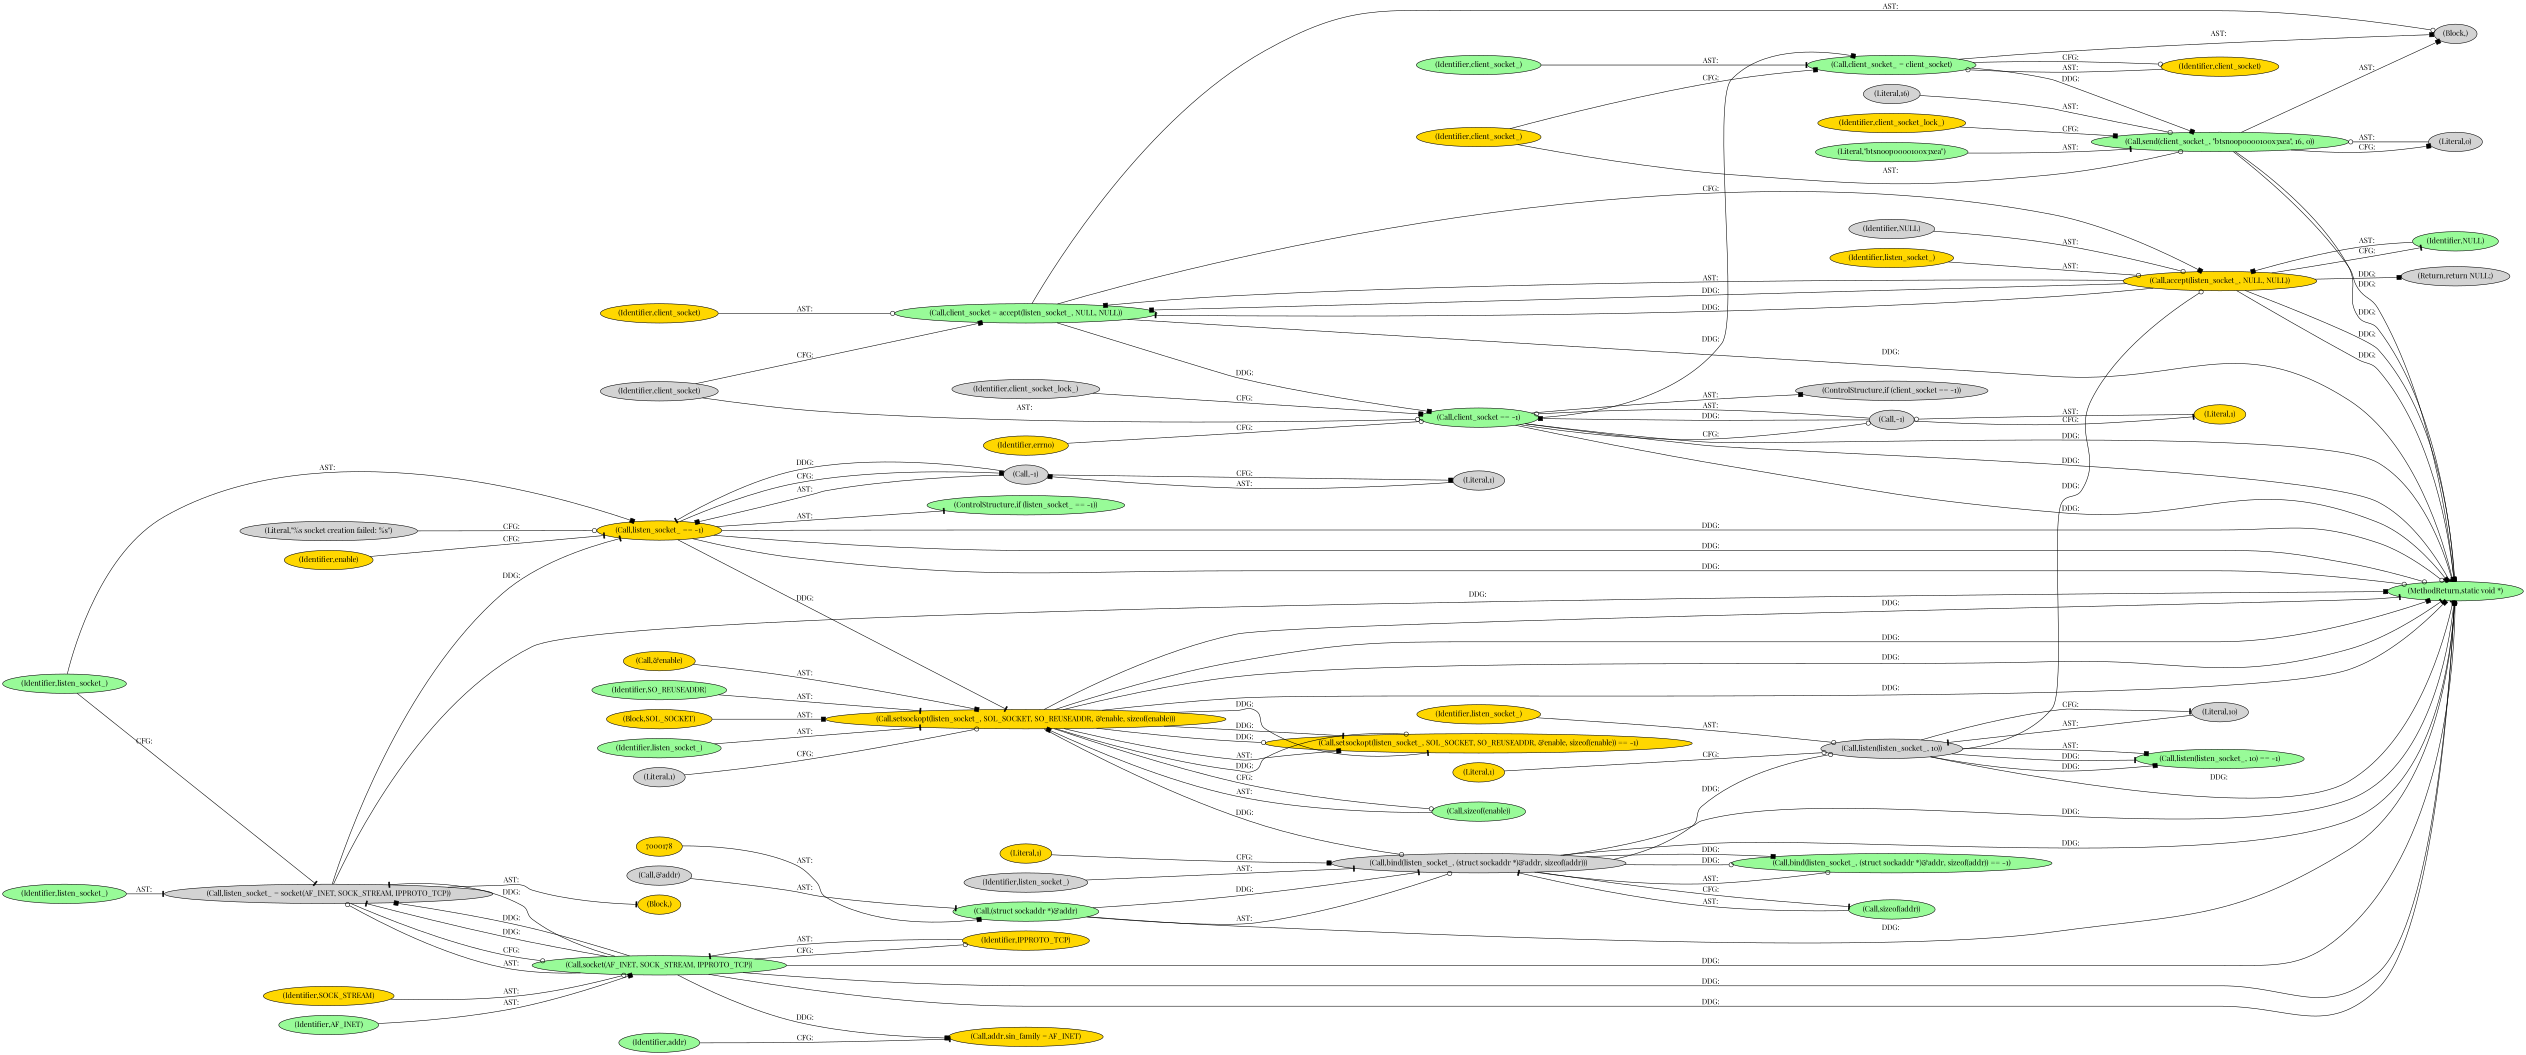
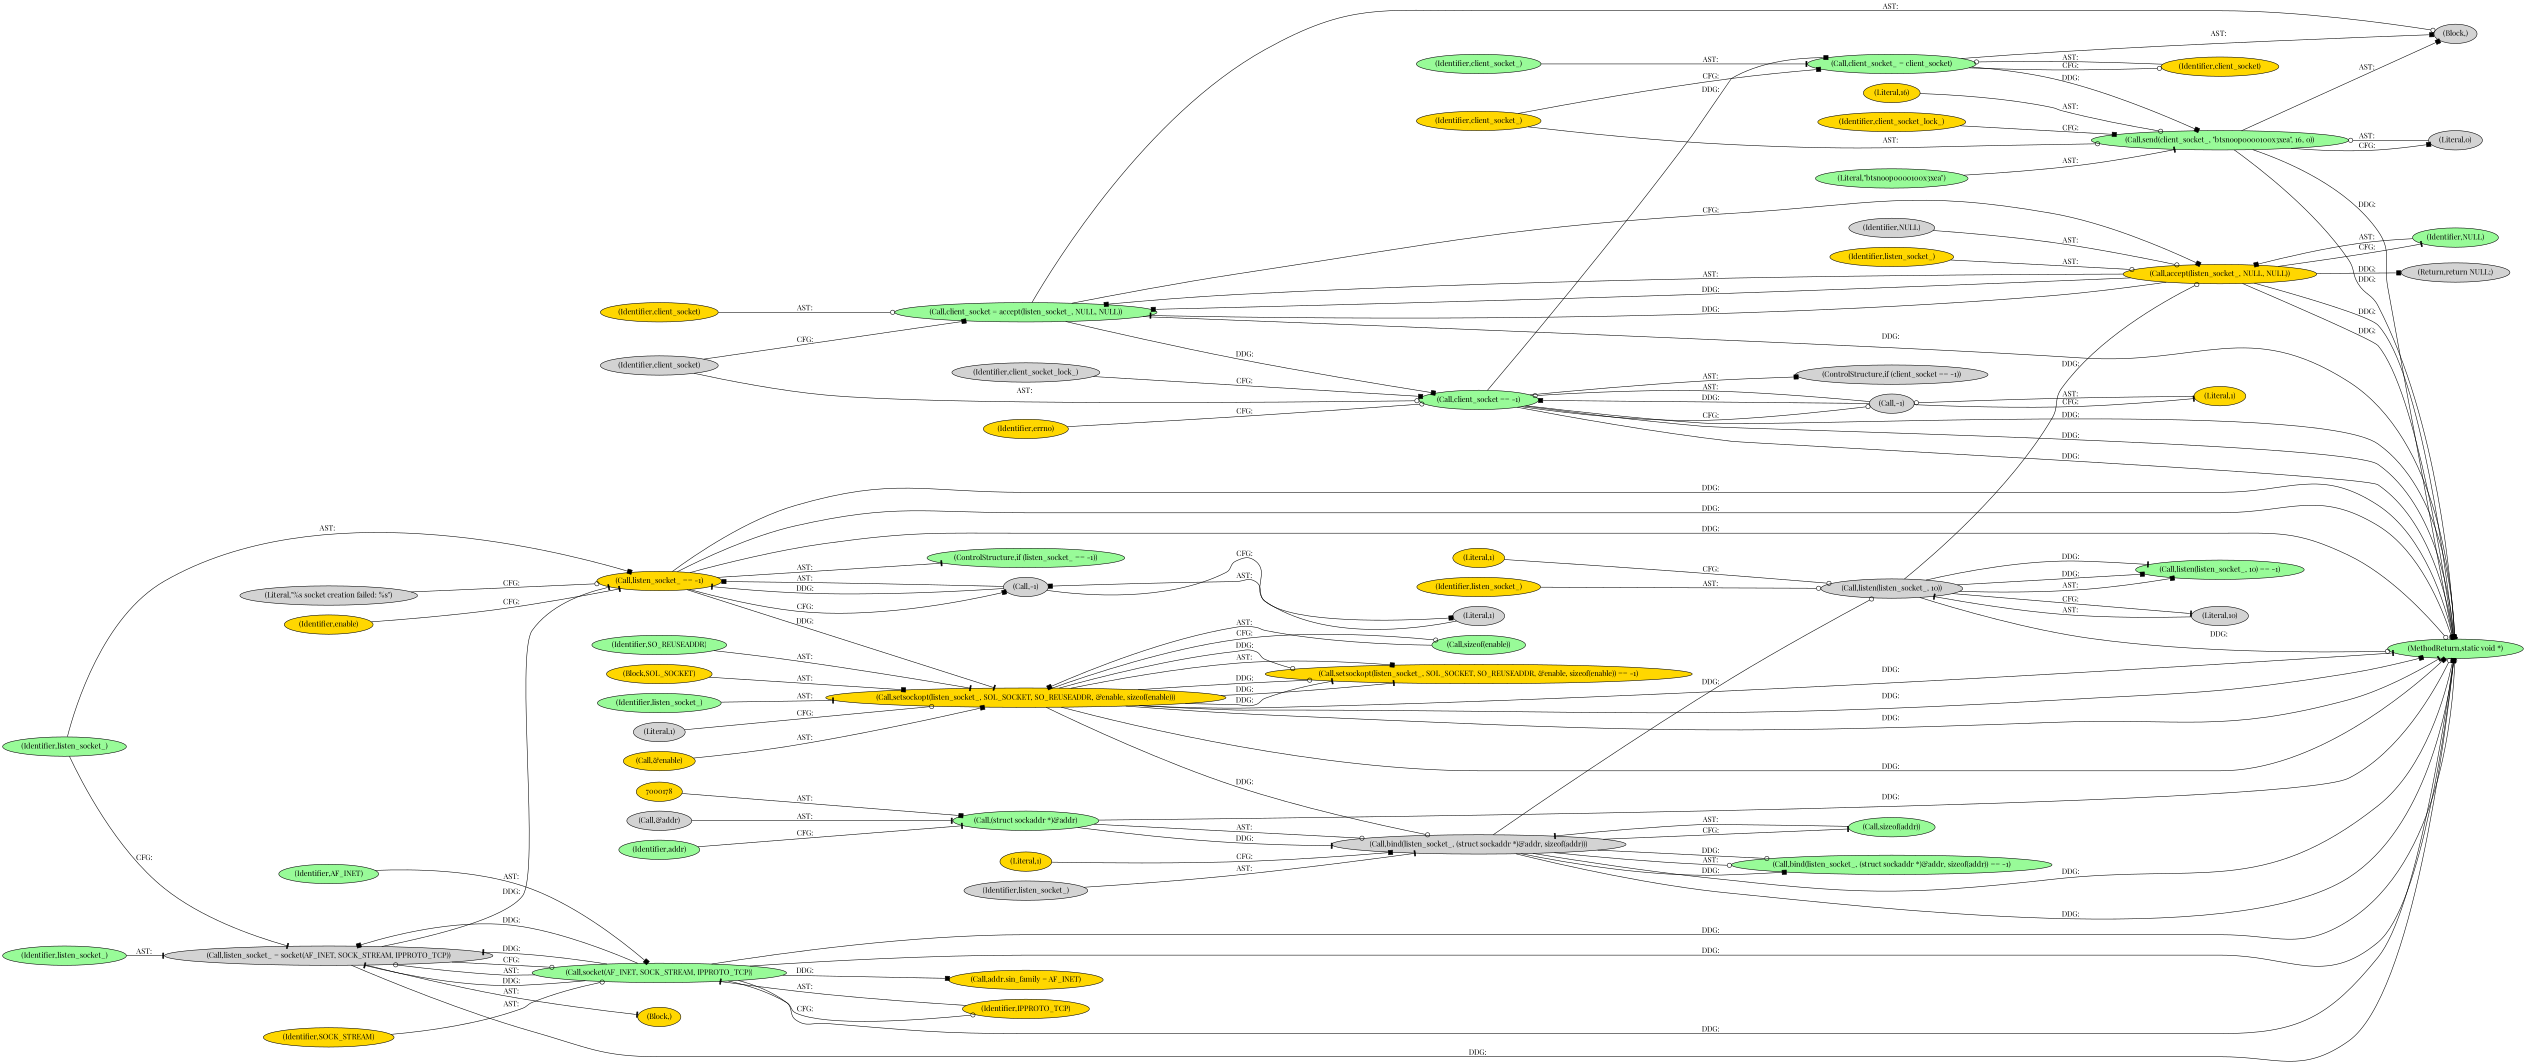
(1892, 94) -> (1892, 93)
(2245, 798) -> (2150, 645)
(824, 1042) -> (829, 836)
